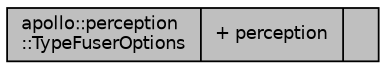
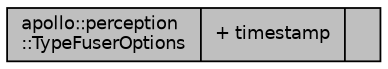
(272, 34) -> (273, 34)
